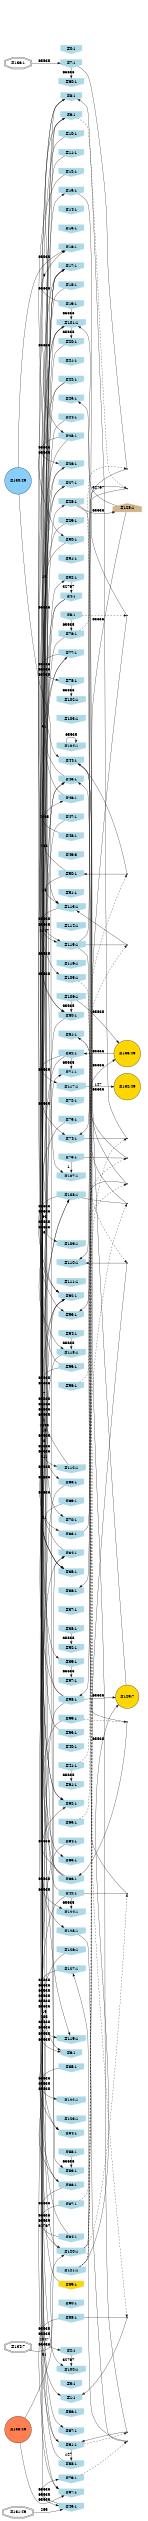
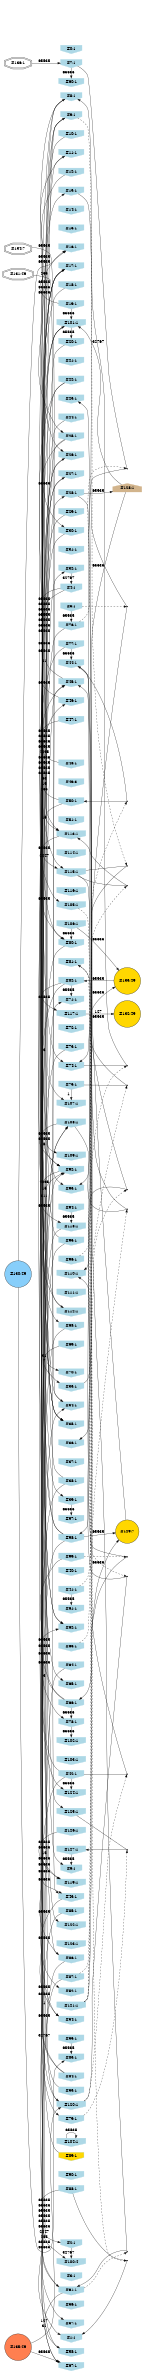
none -> (43, 816)
(40, 1268) -> (71, 1712)
(71, 2370) -> (71, 2262)
